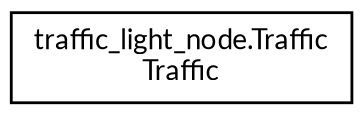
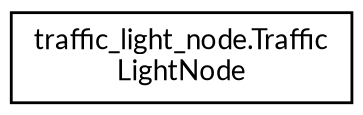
(182, 58) -> (182, 58)
